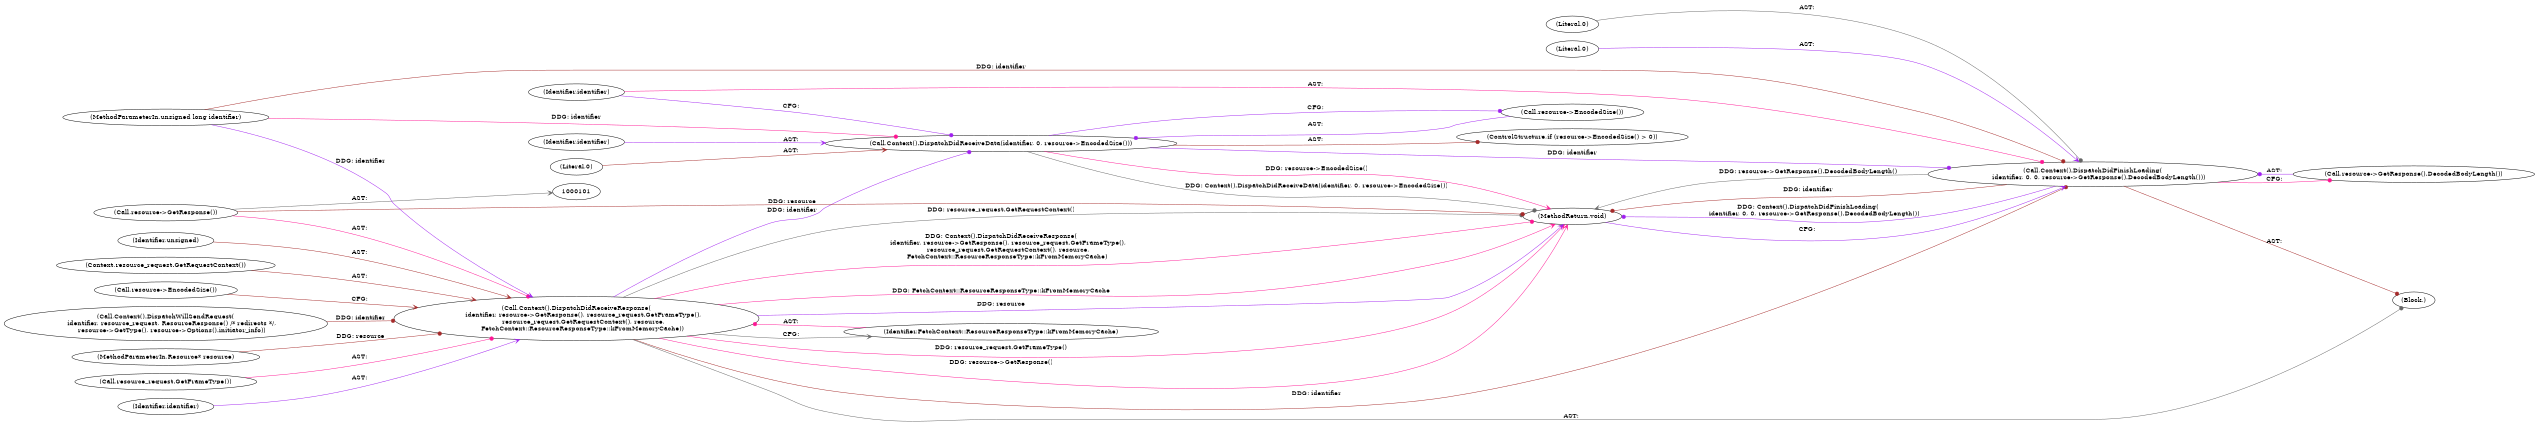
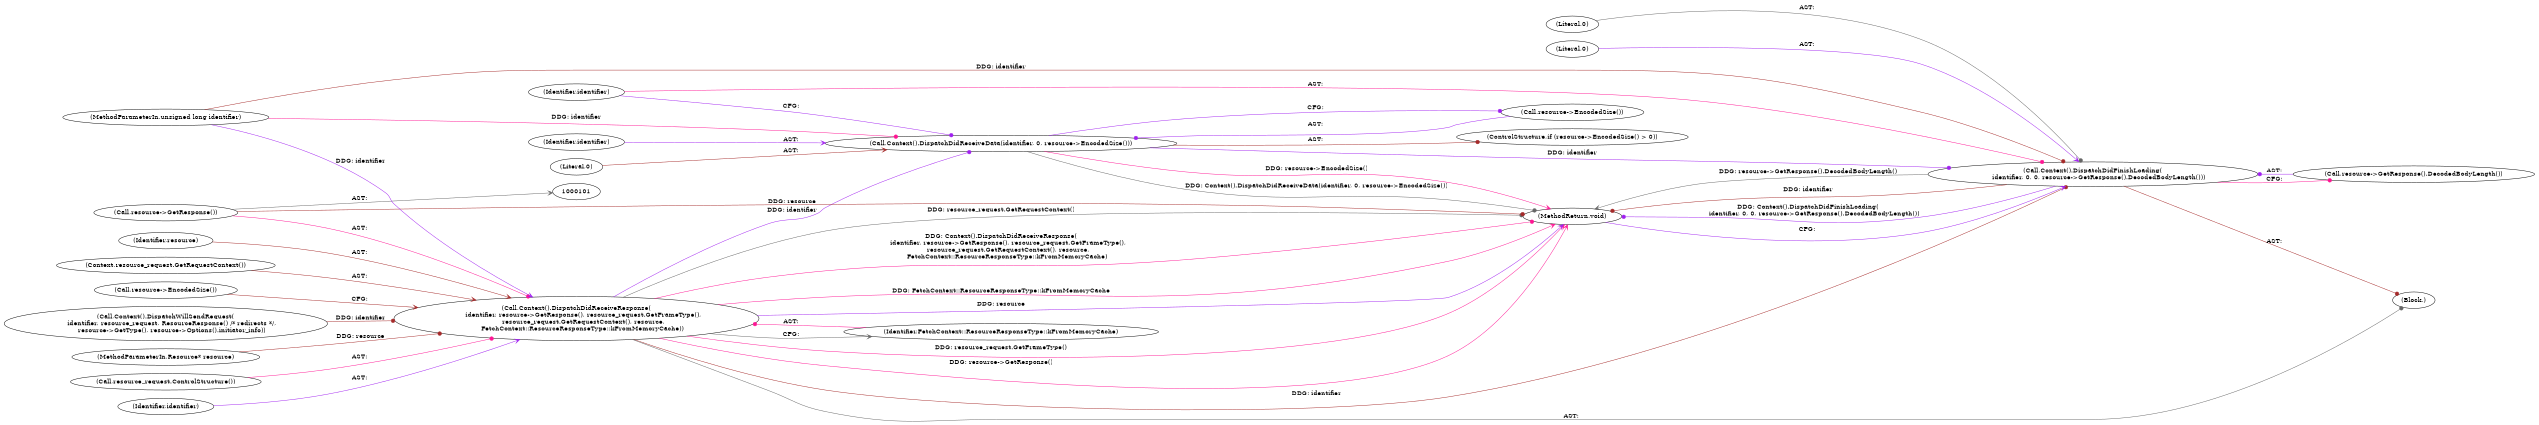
(166, 241) -> (166, 241)
(166, 382) -> (166, 382)
